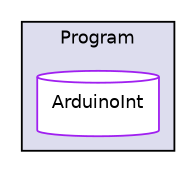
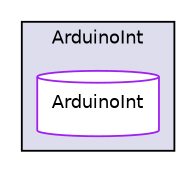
(98, 39) -> (98, 39)
